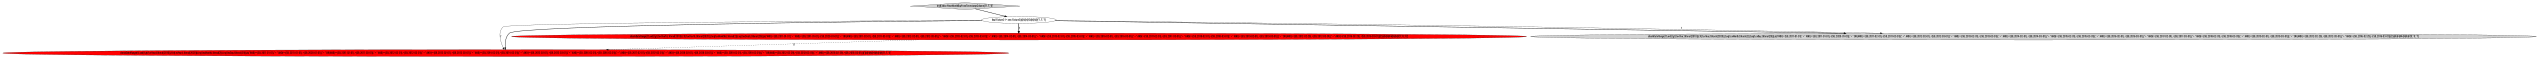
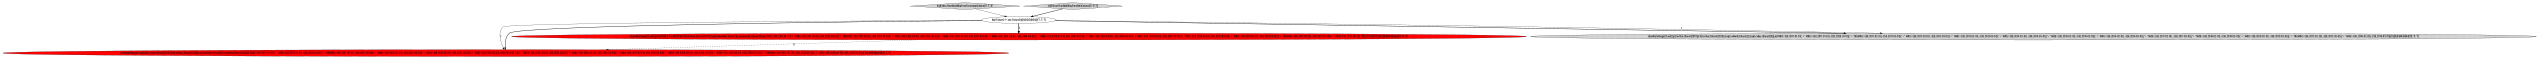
none -> (1073, 6)
(990, 13) -> (990, 13)
